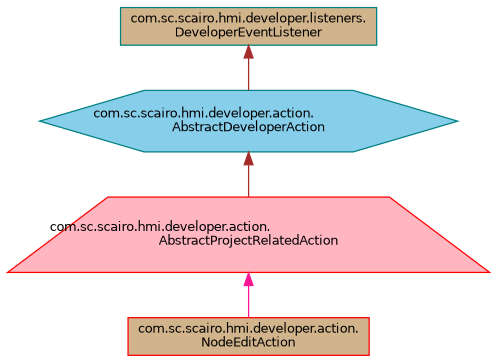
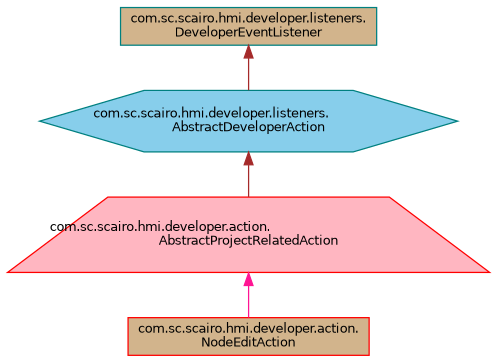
(249, 121) -> (249, 121)
